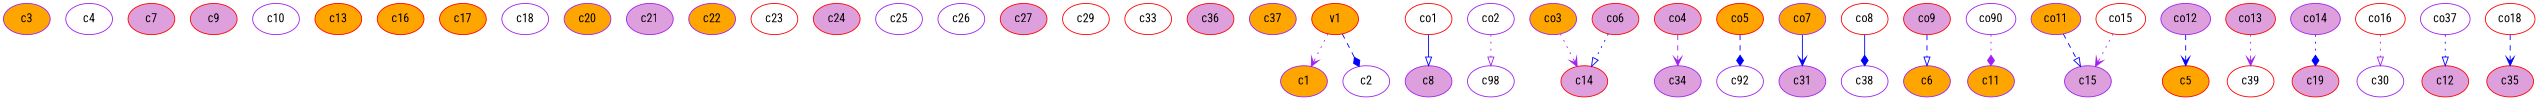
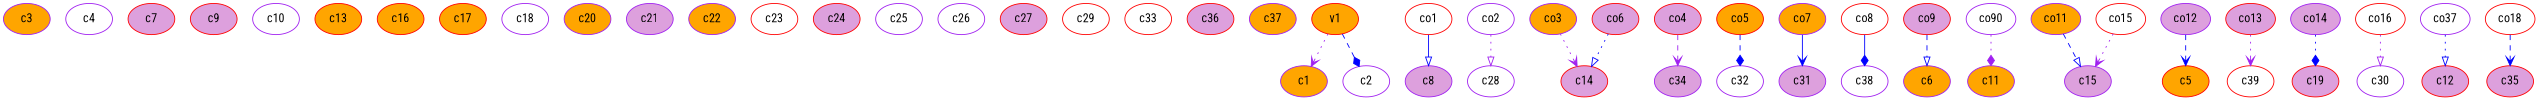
(1491, 81) -> (1491, 81)
(1740, 81) -> (1740, 81)
